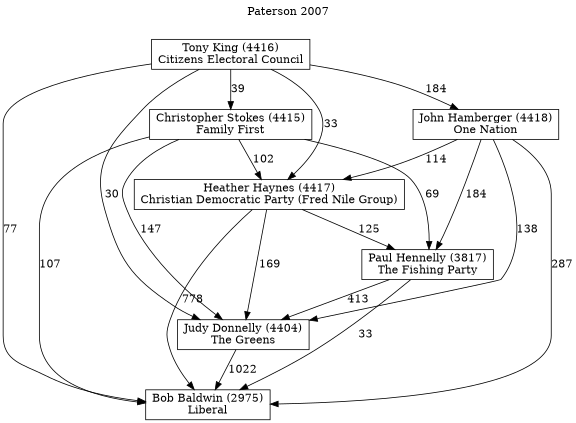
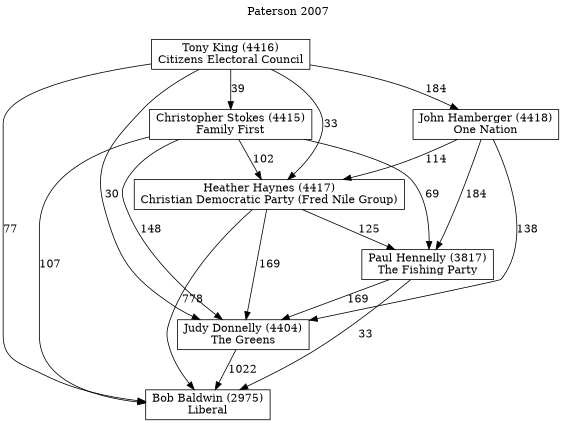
(151, 230) -> (151, 230)
(358, 300) -> (358, 300)
(526, 367) -> none
